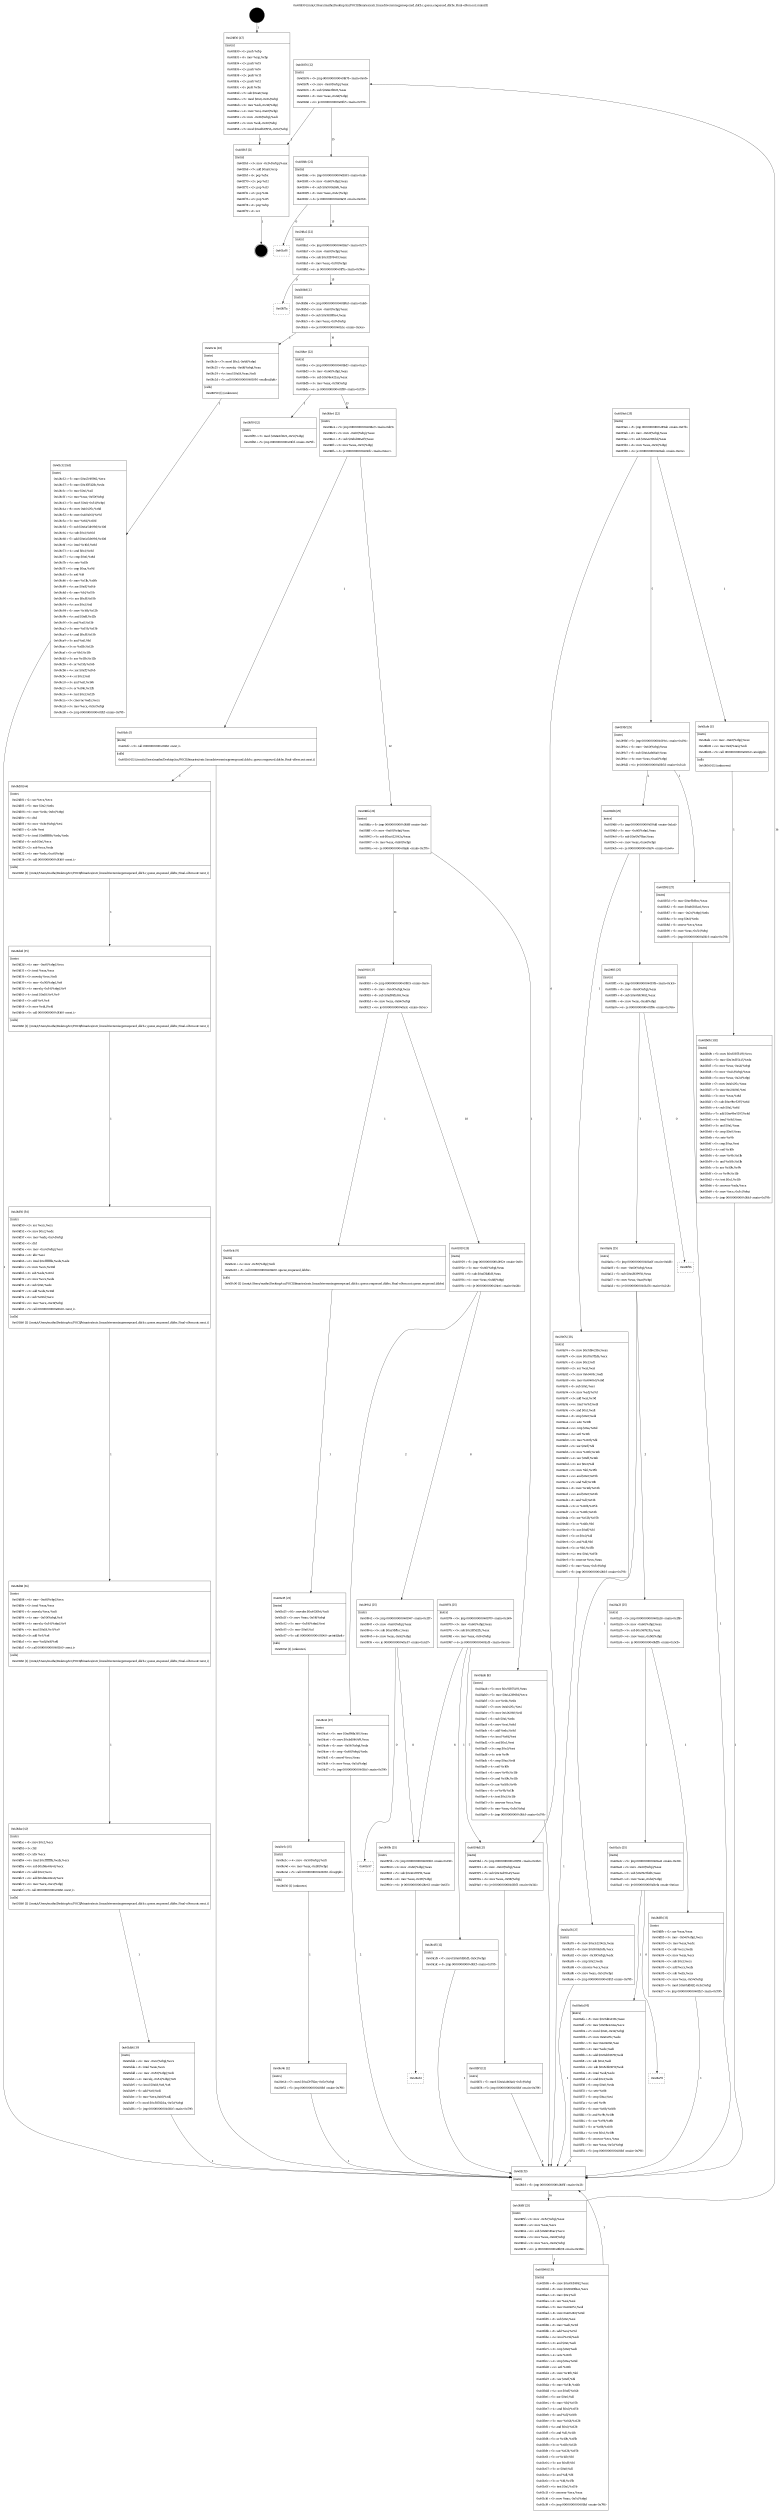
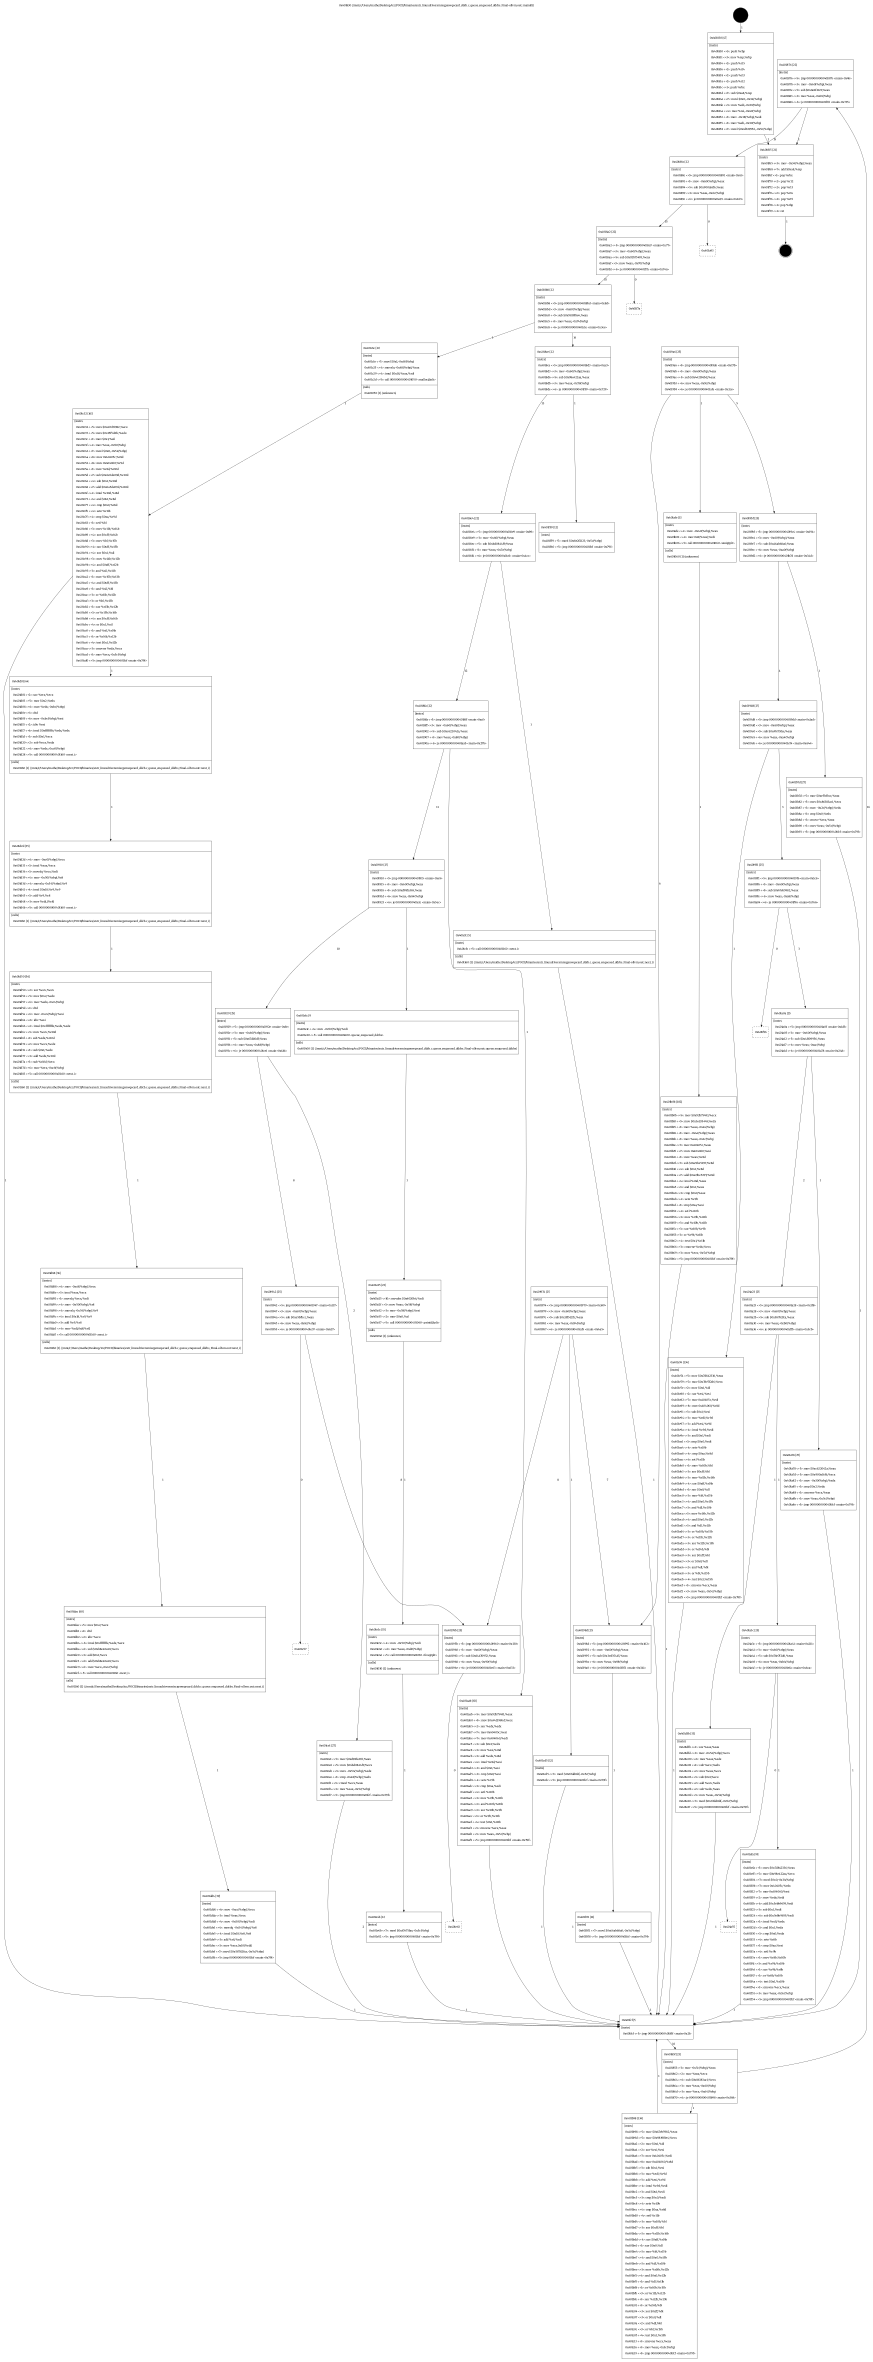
(183, 773) -> (111, 670)
